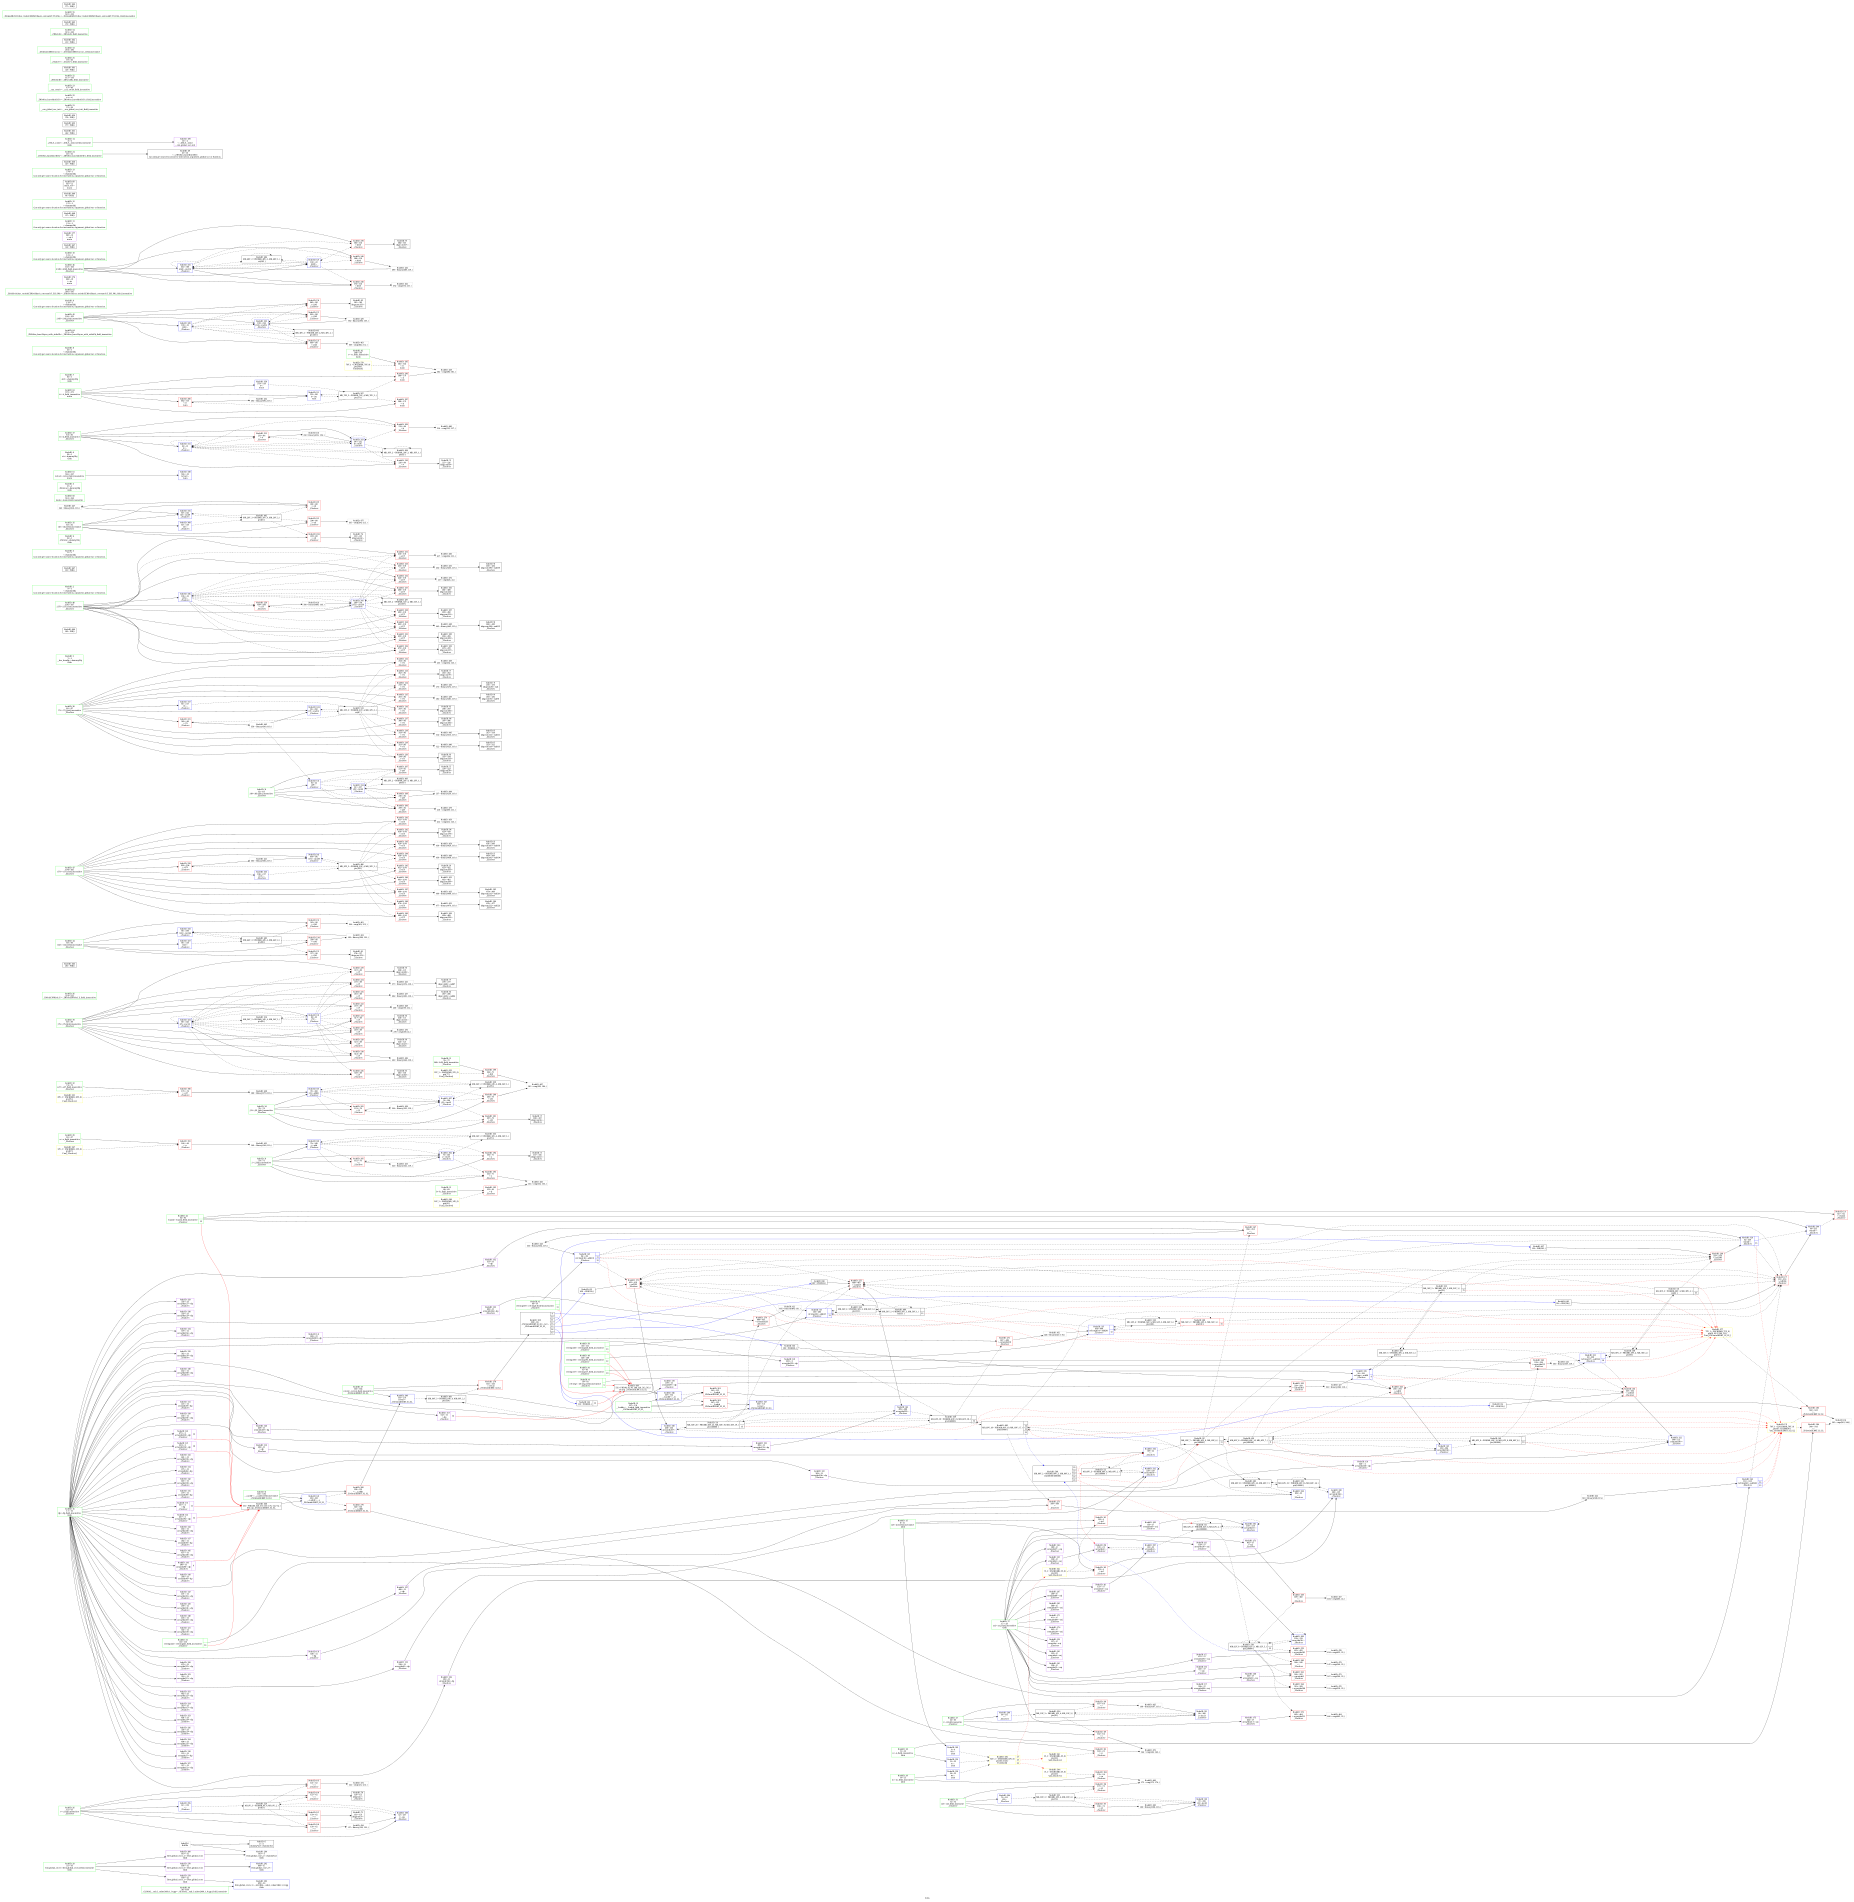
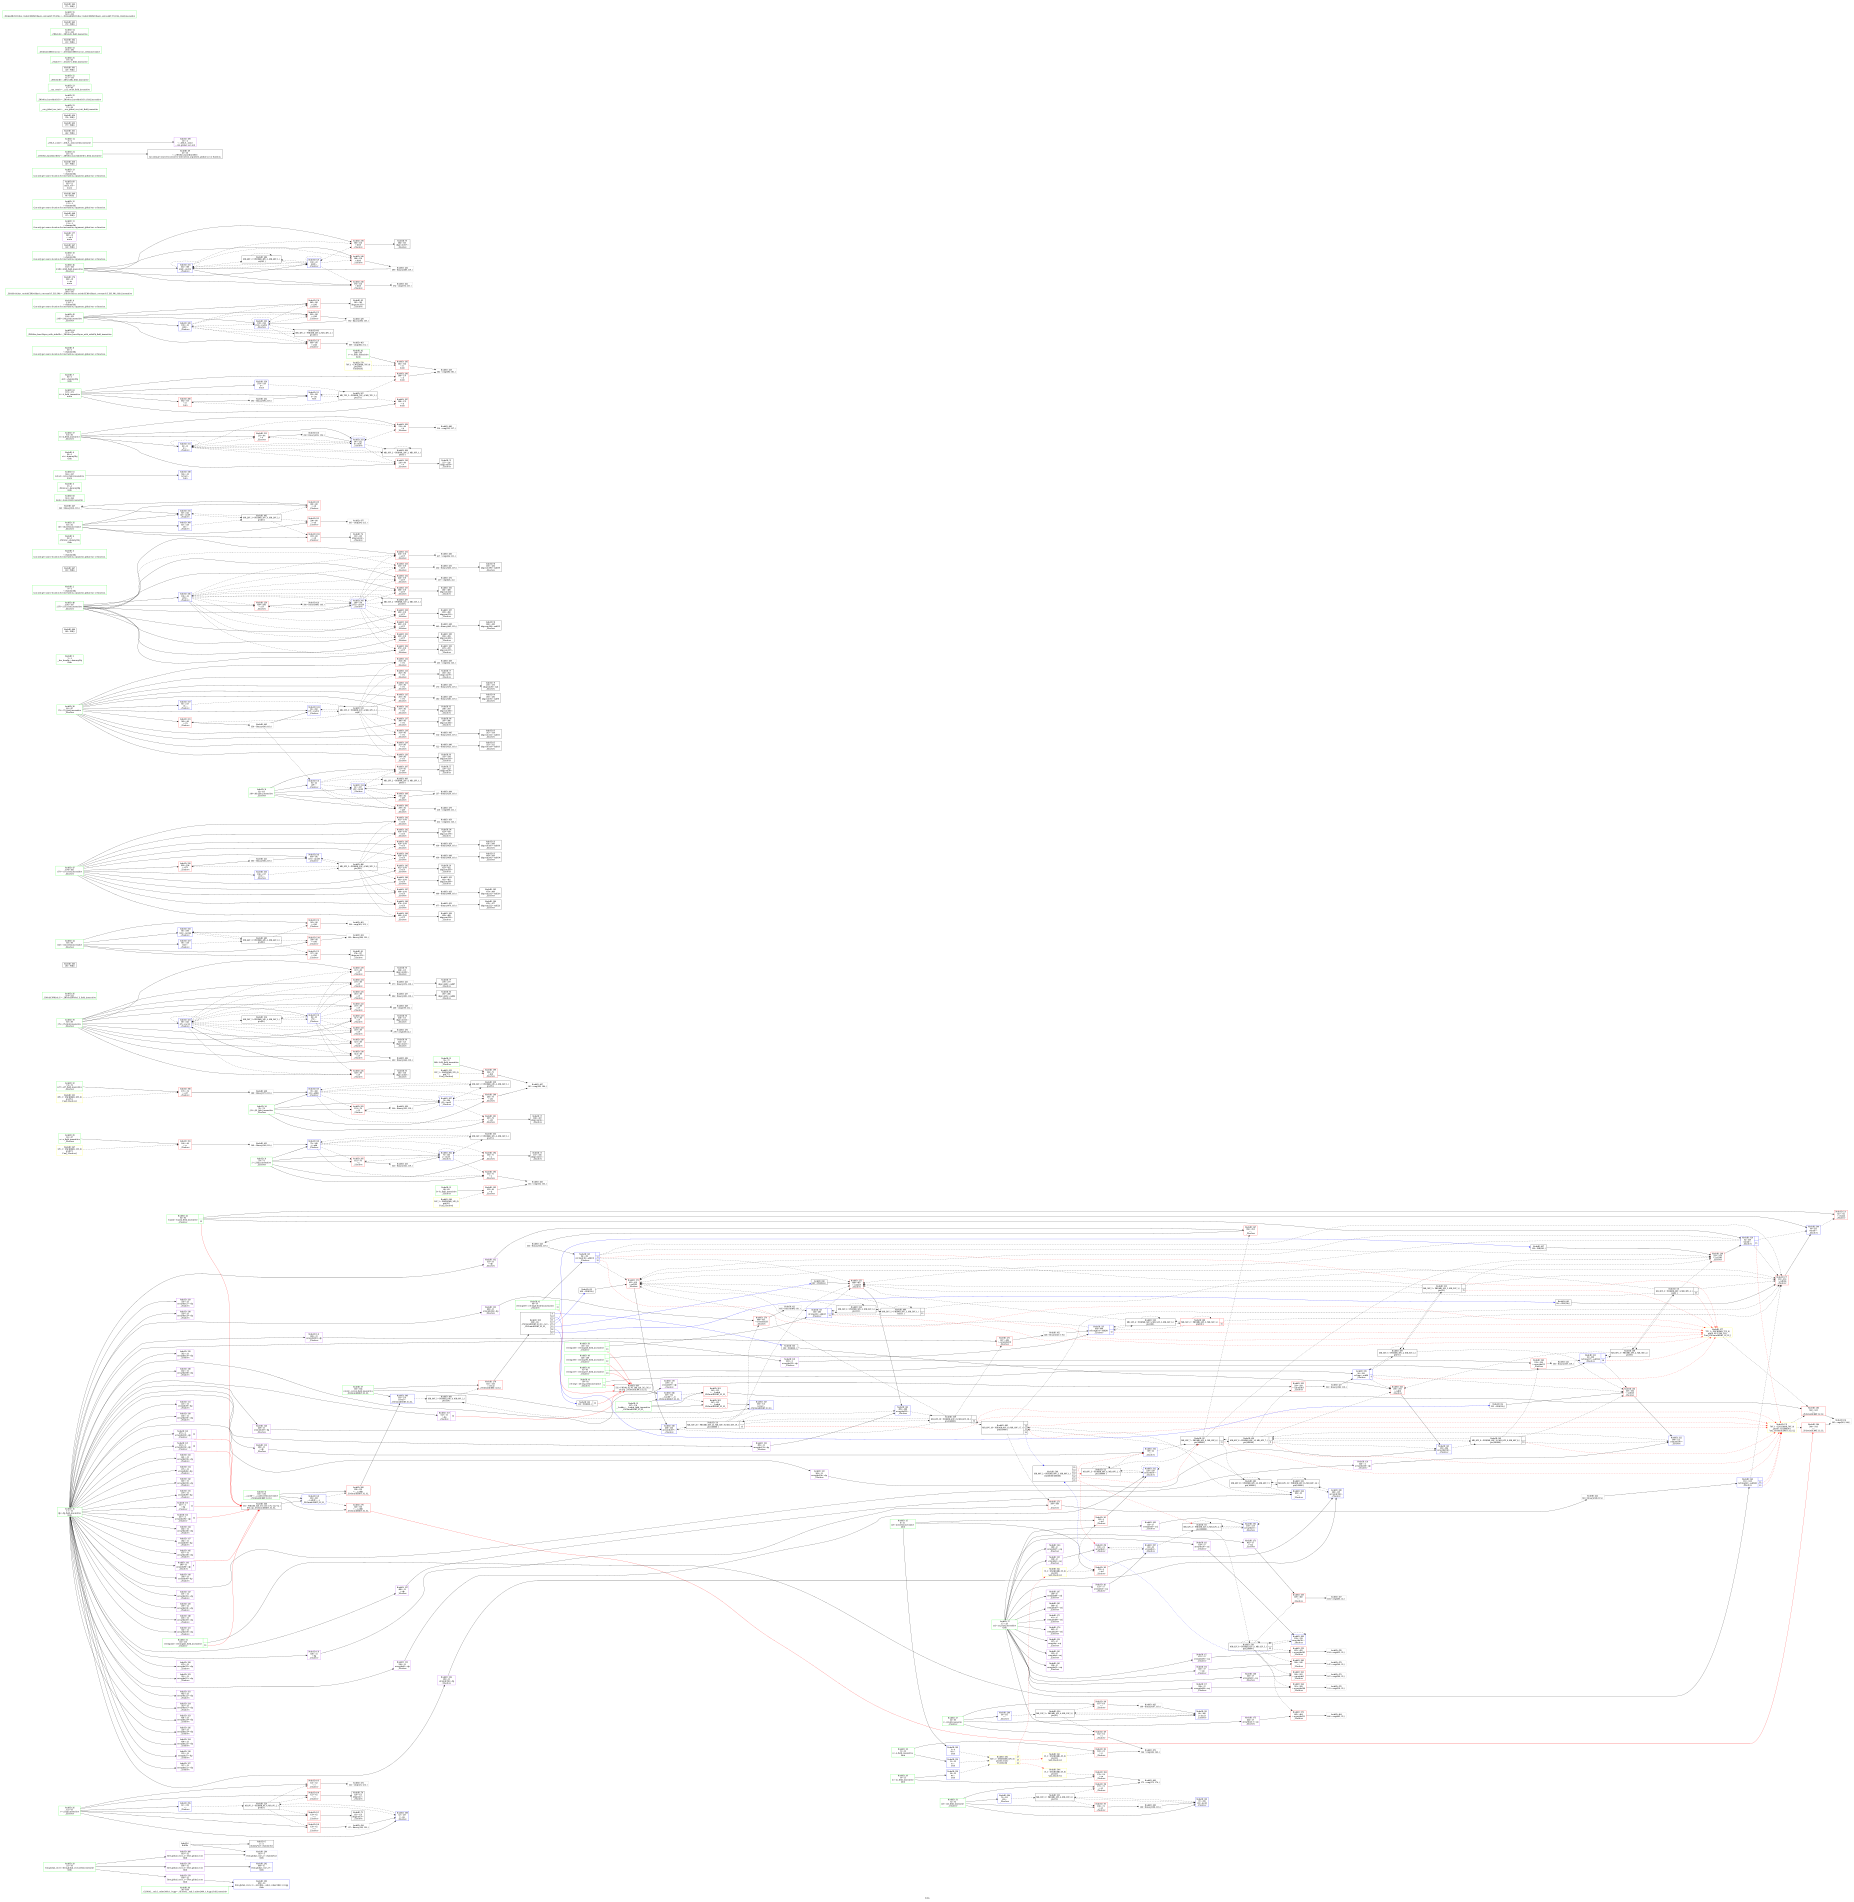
(185, 1332) -> none
(1194, 1744) -> (1194, 1744)
